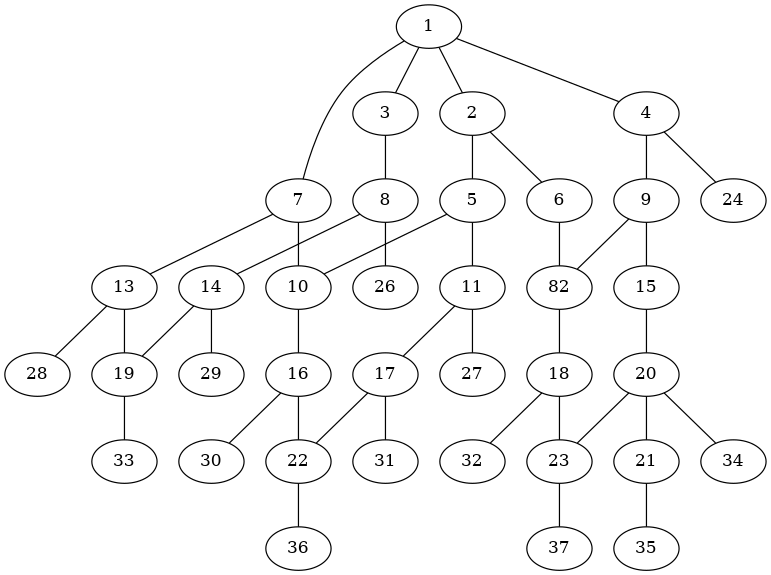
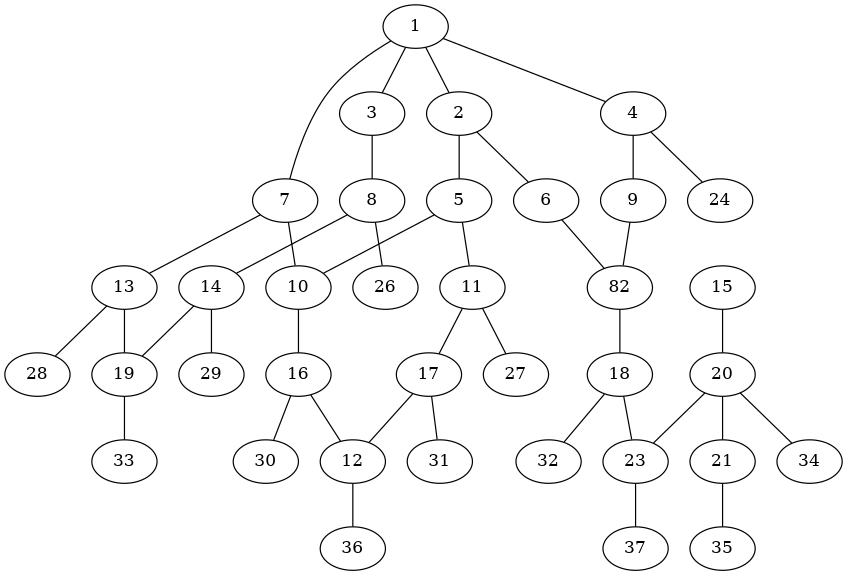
(646, 244) -> none
(298, 462) -> (353, 462)
